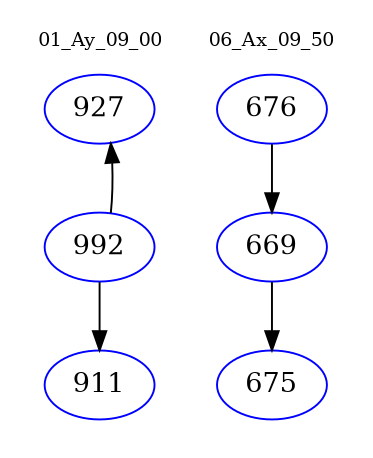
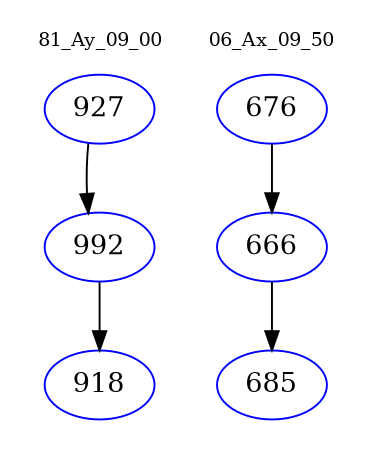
(101, 41) -> (101, 41)
(112, 188) -> (87, 168)
(272, 247) -> (272, 247)
(100, 385) -> (100, 385)
(272, 385) -> (272, 385)
